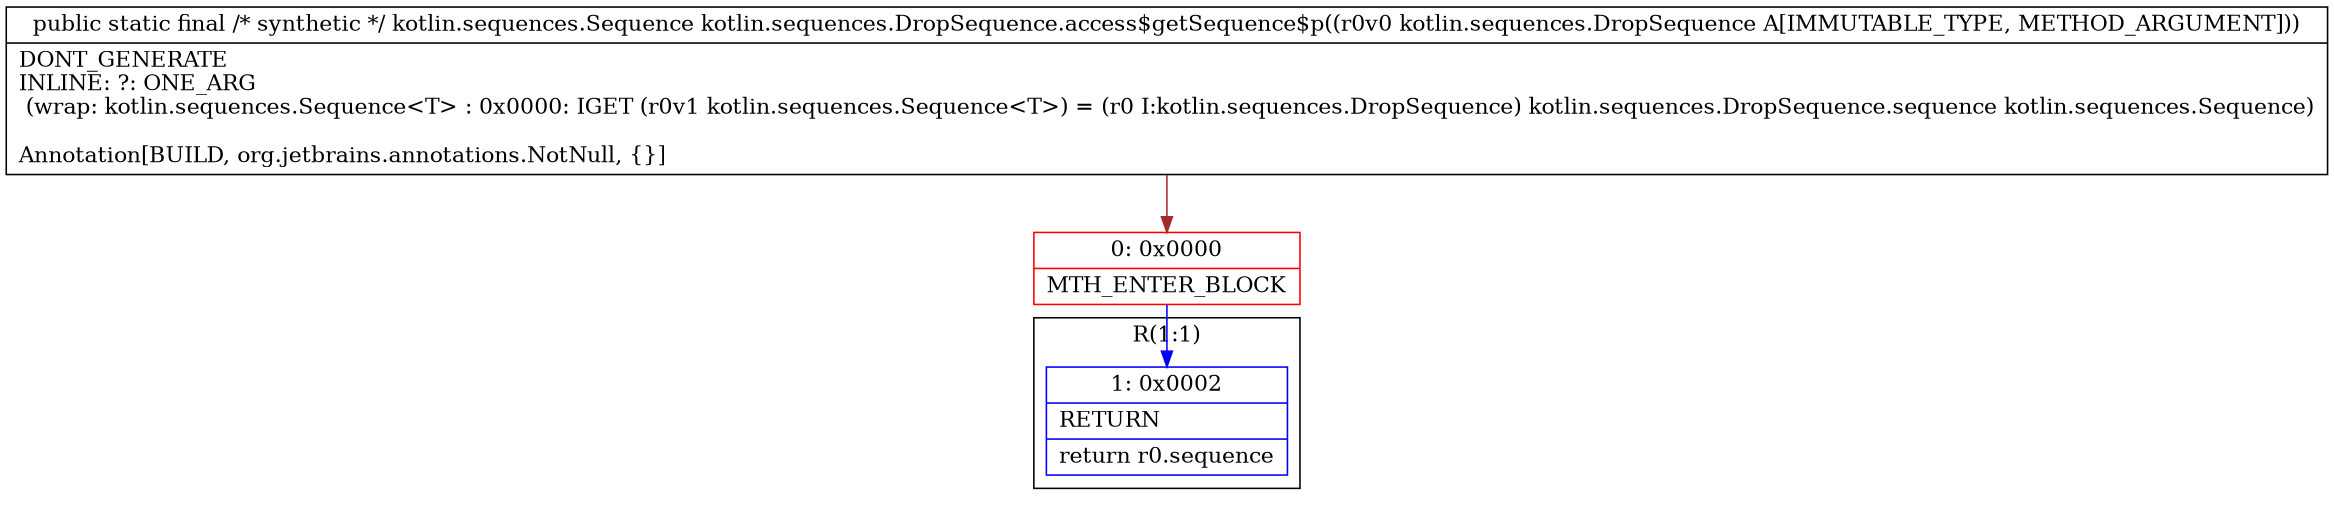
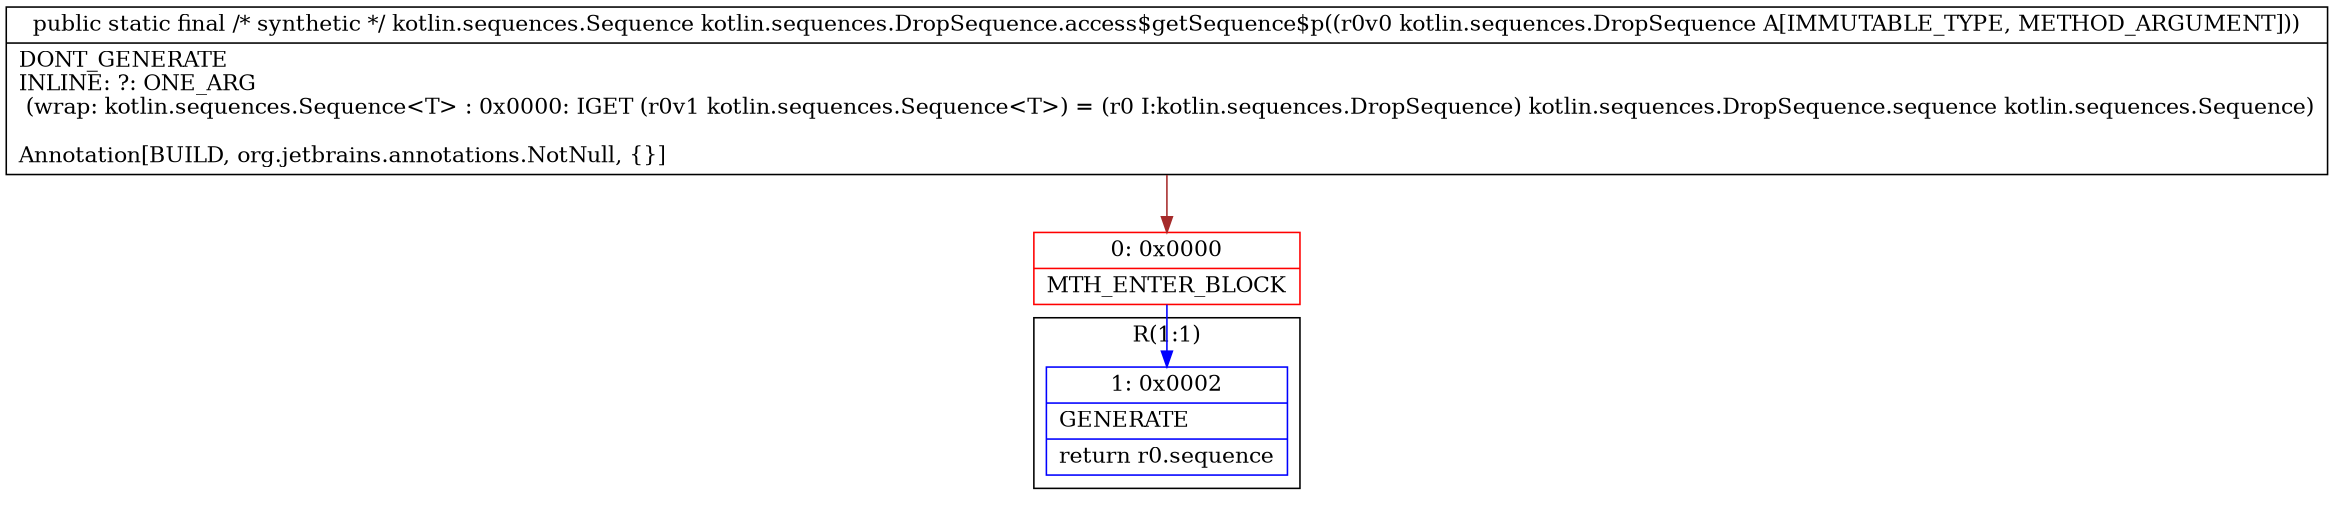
(1110, 420) -> (1125, 420)
